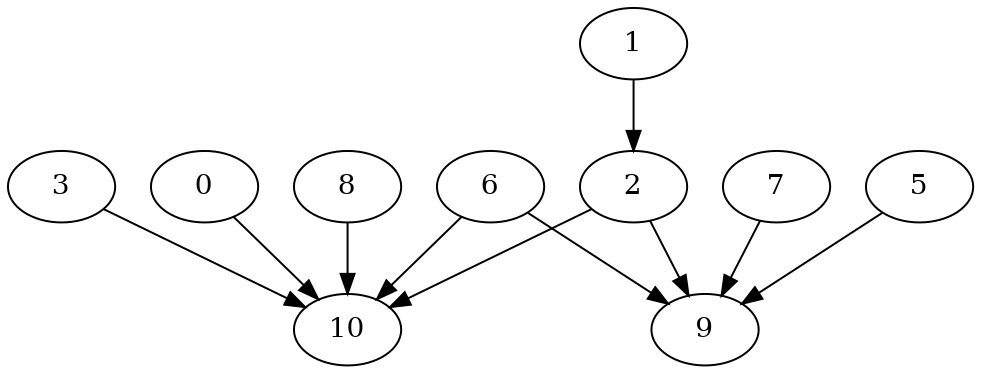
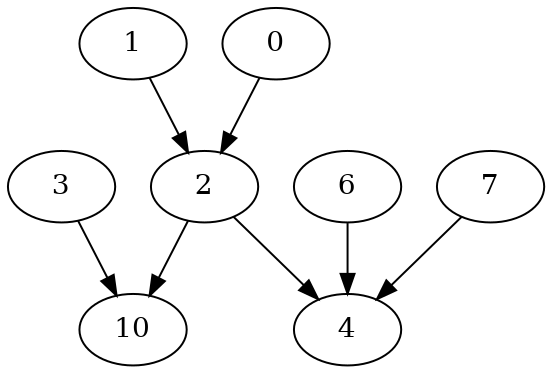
(348, 187) -> none
(920, 187) -> none
(269, 251) -> (245, 106)
(426, 251) -> none
(705, 330) -> (348, 330)
